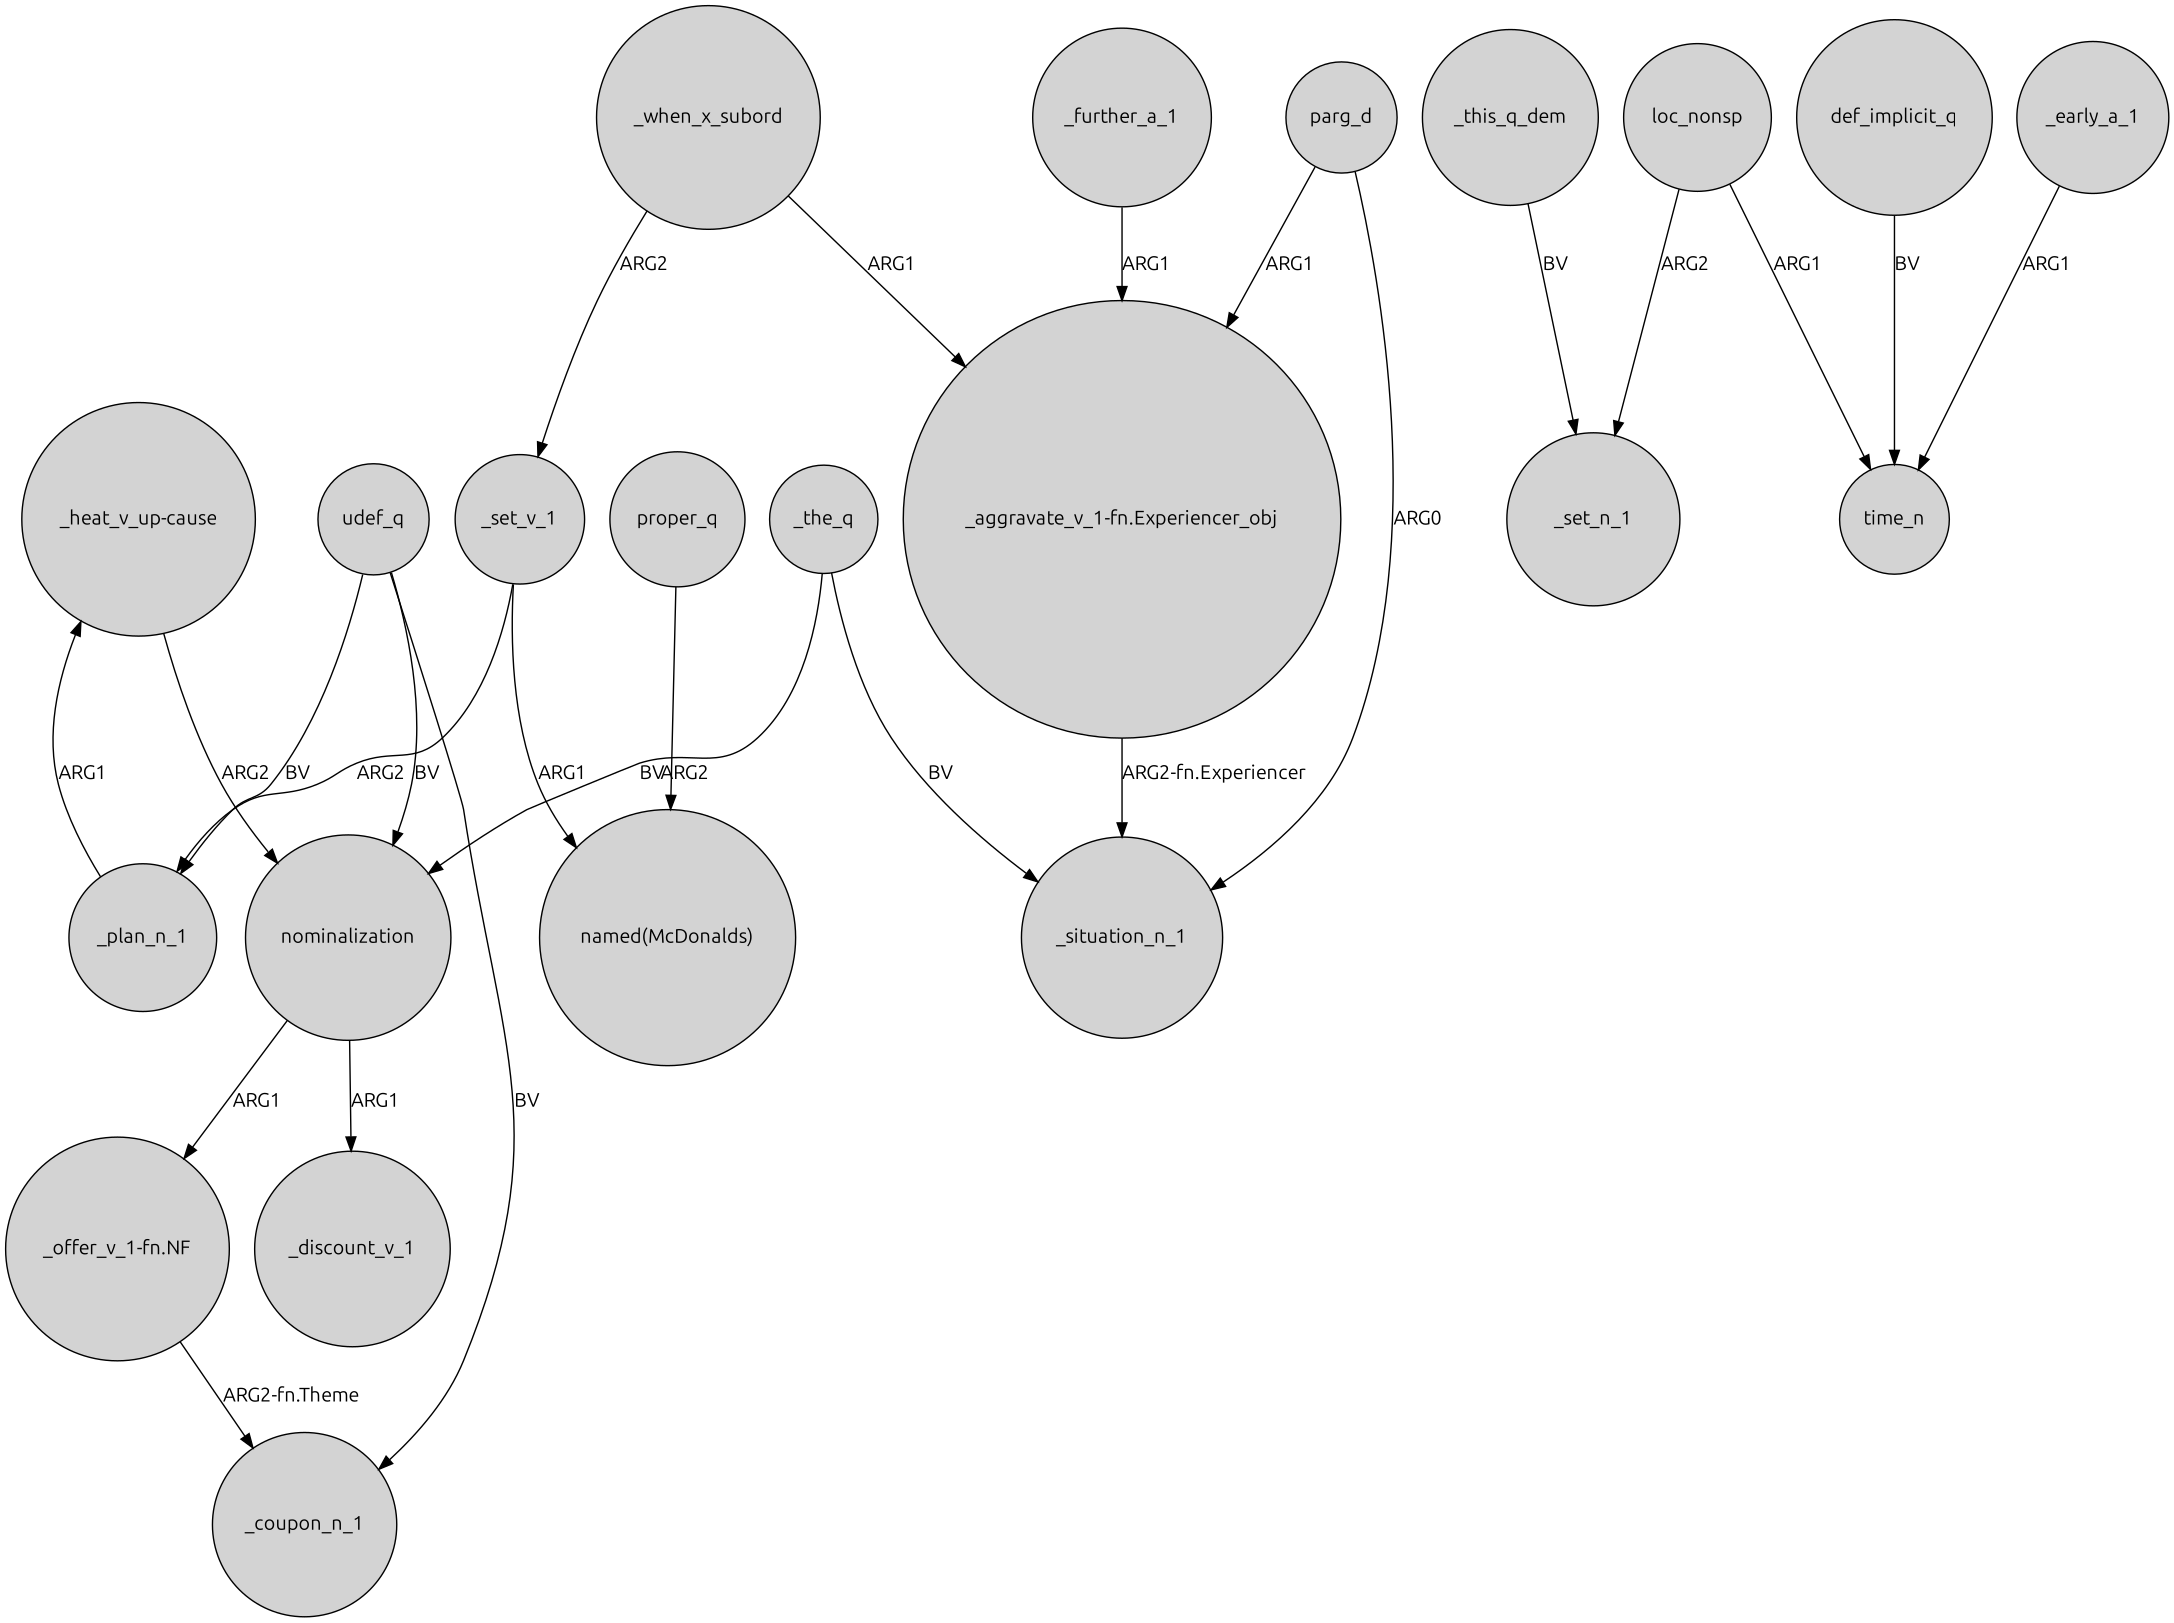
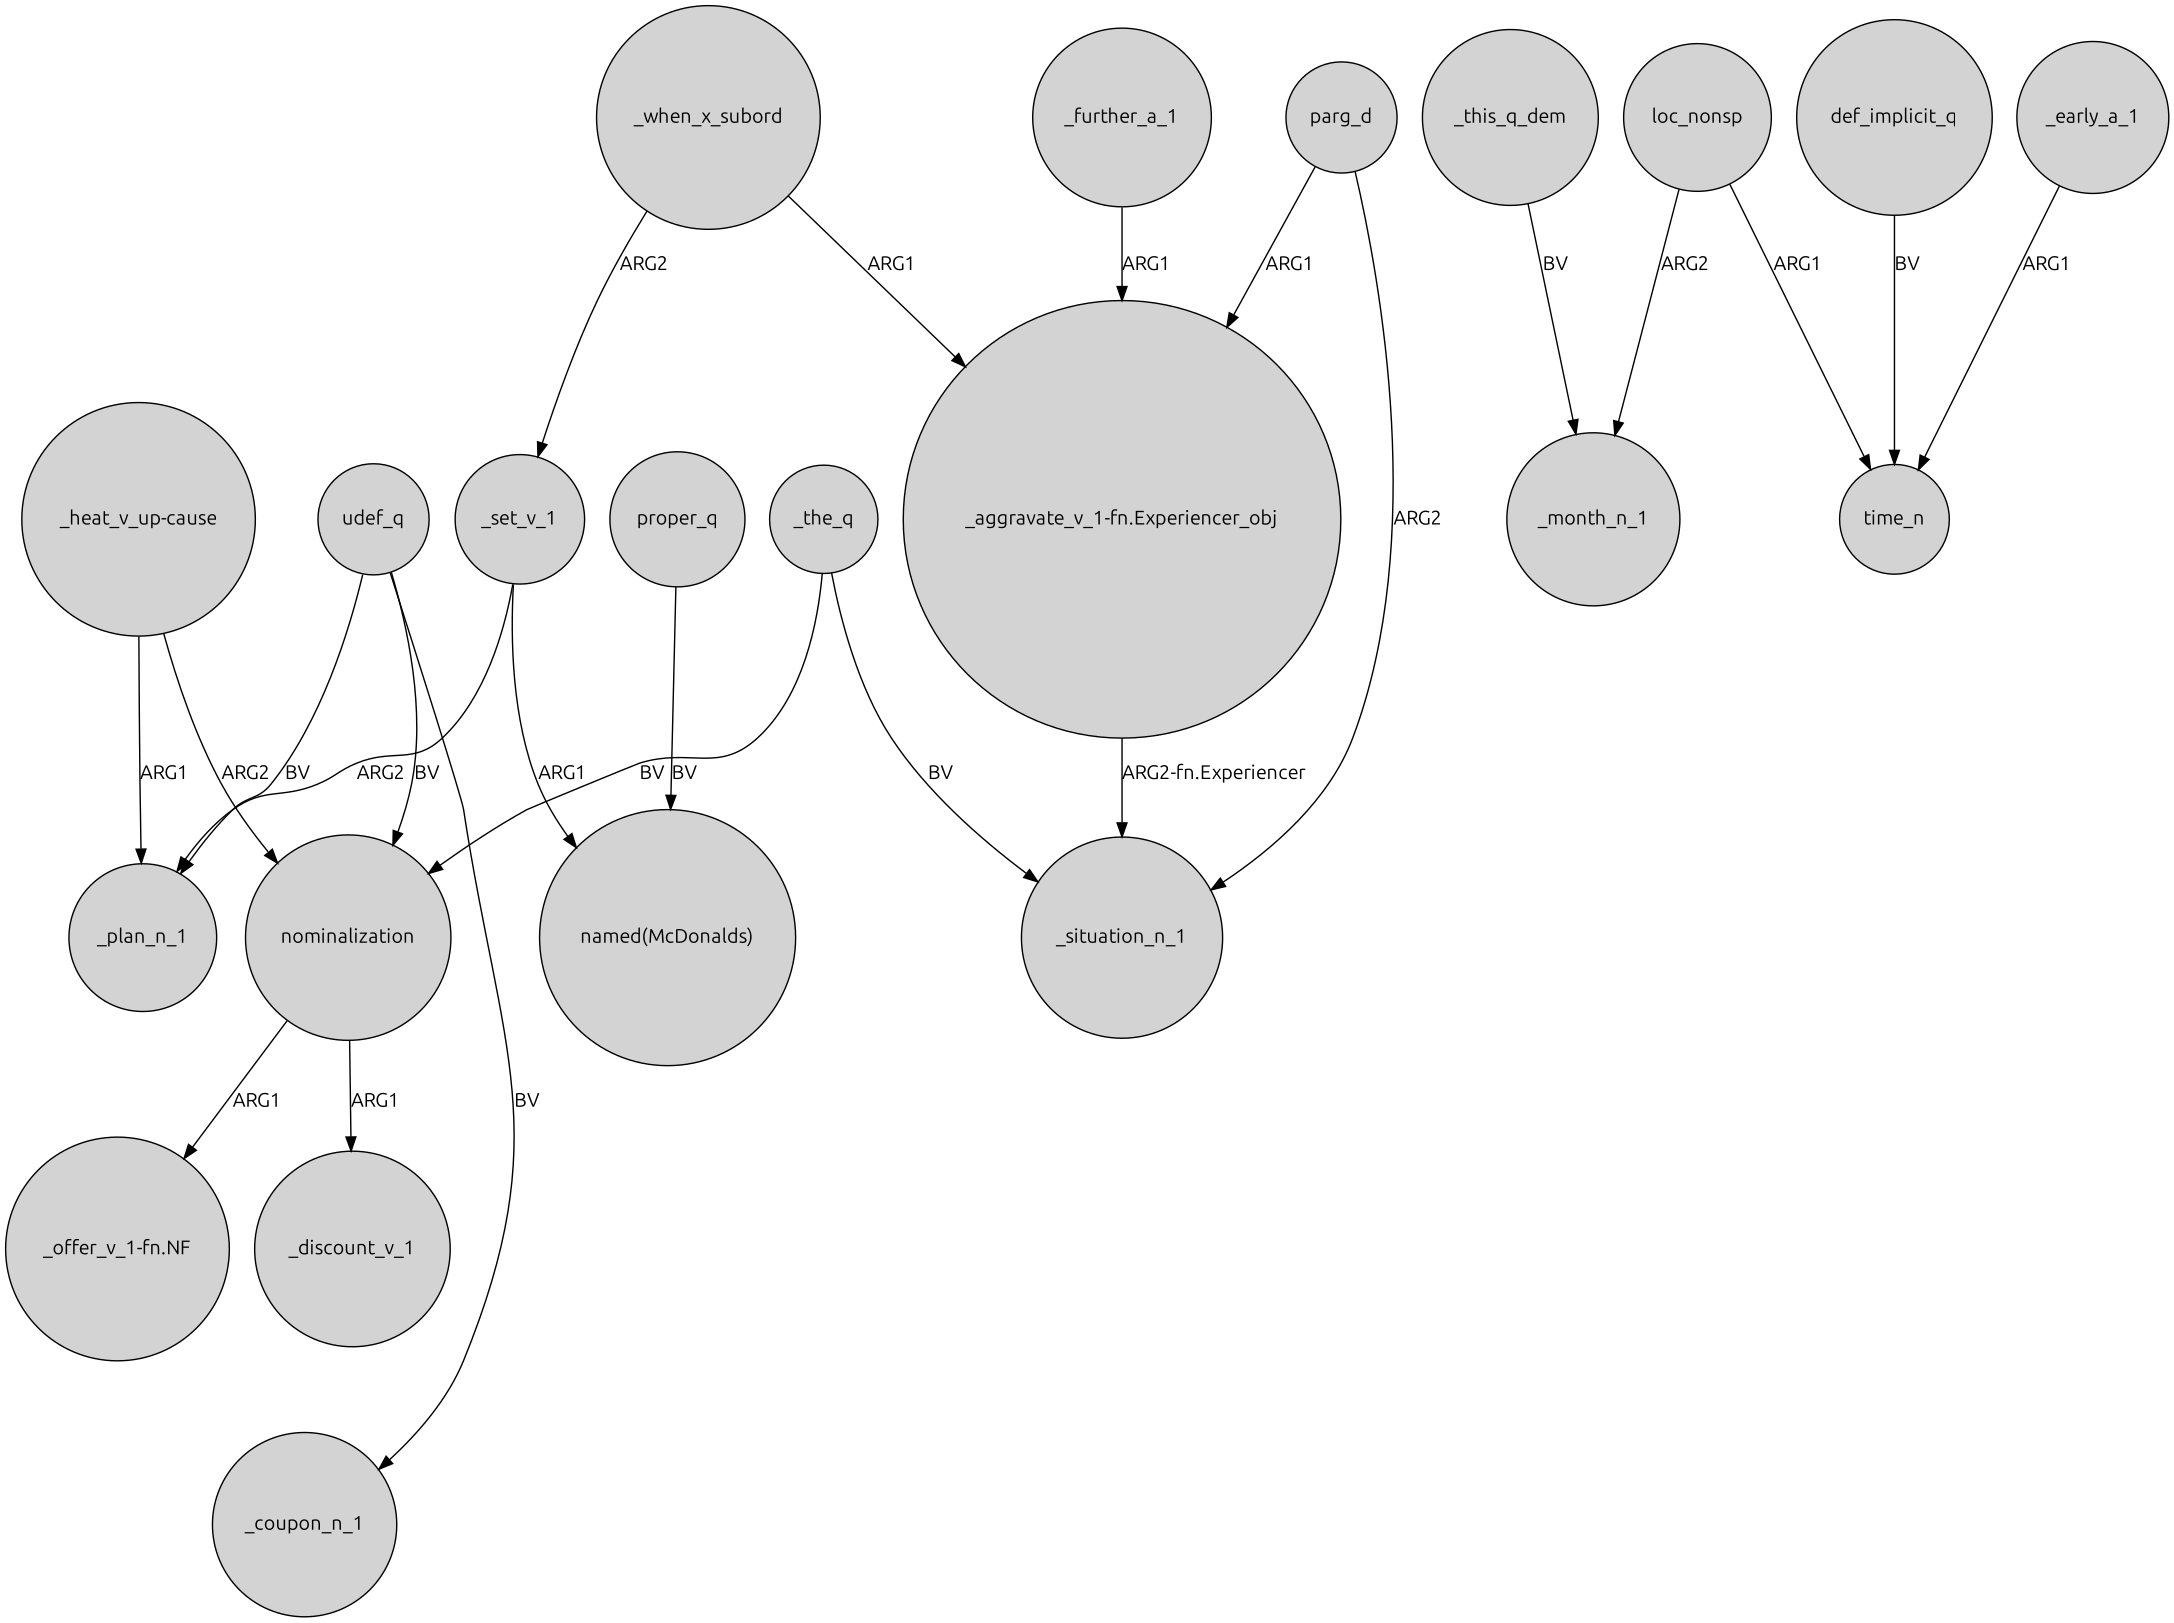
(1418, 519) -> (1418, 519)
(1593, 519) -> (1593, 519)
(54, 759) -> (140, 743)
(685, 774) -> (685, 774)
(212, 1389) -> none
